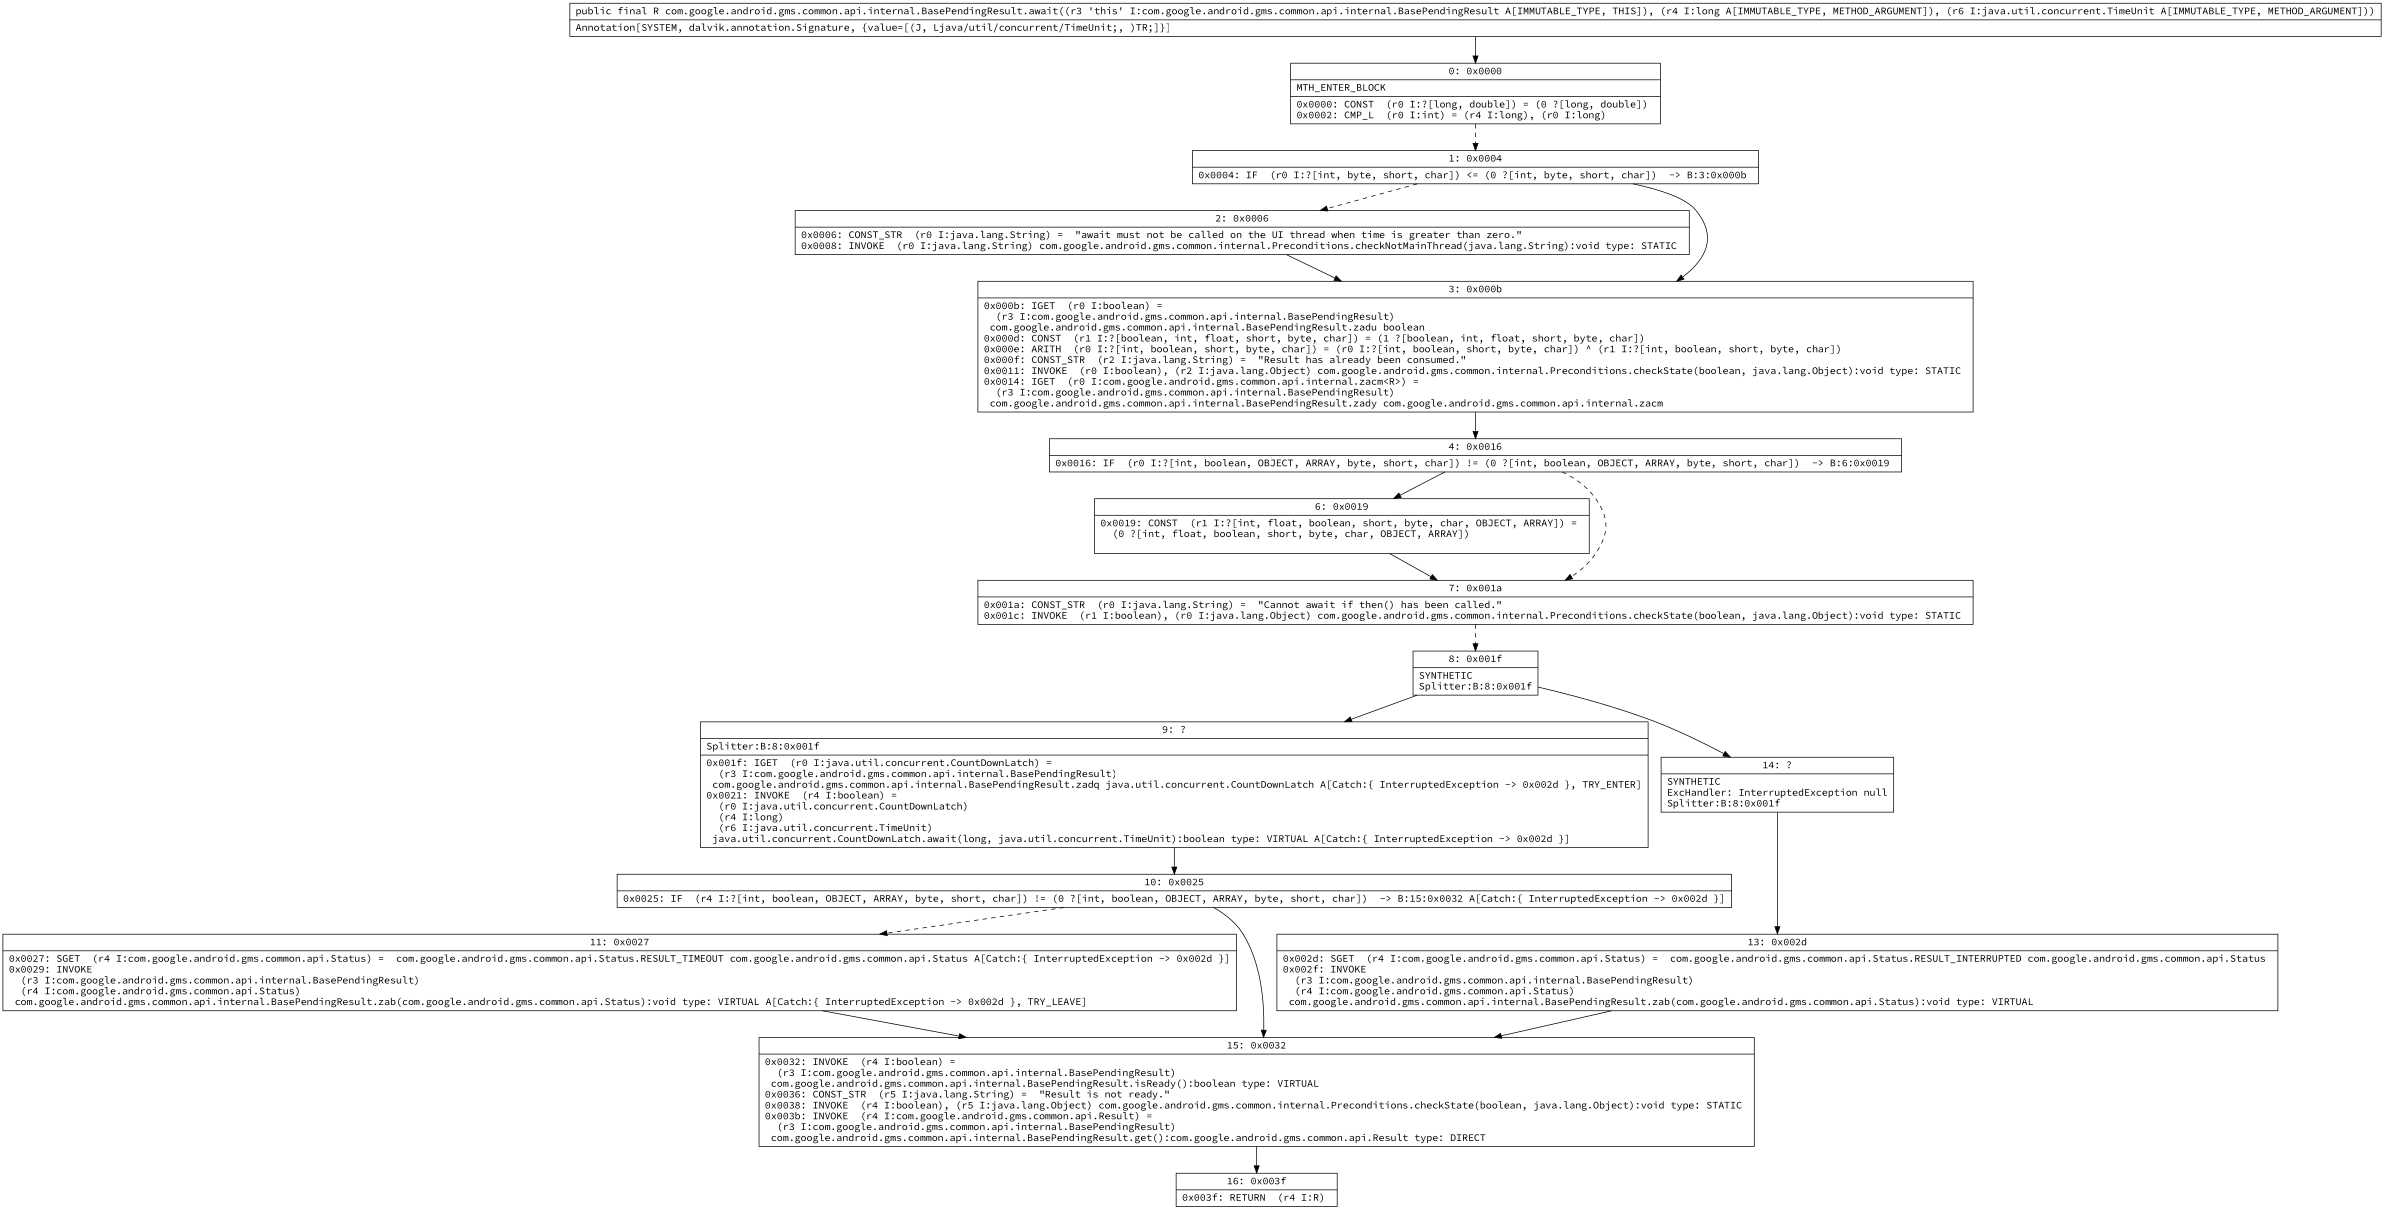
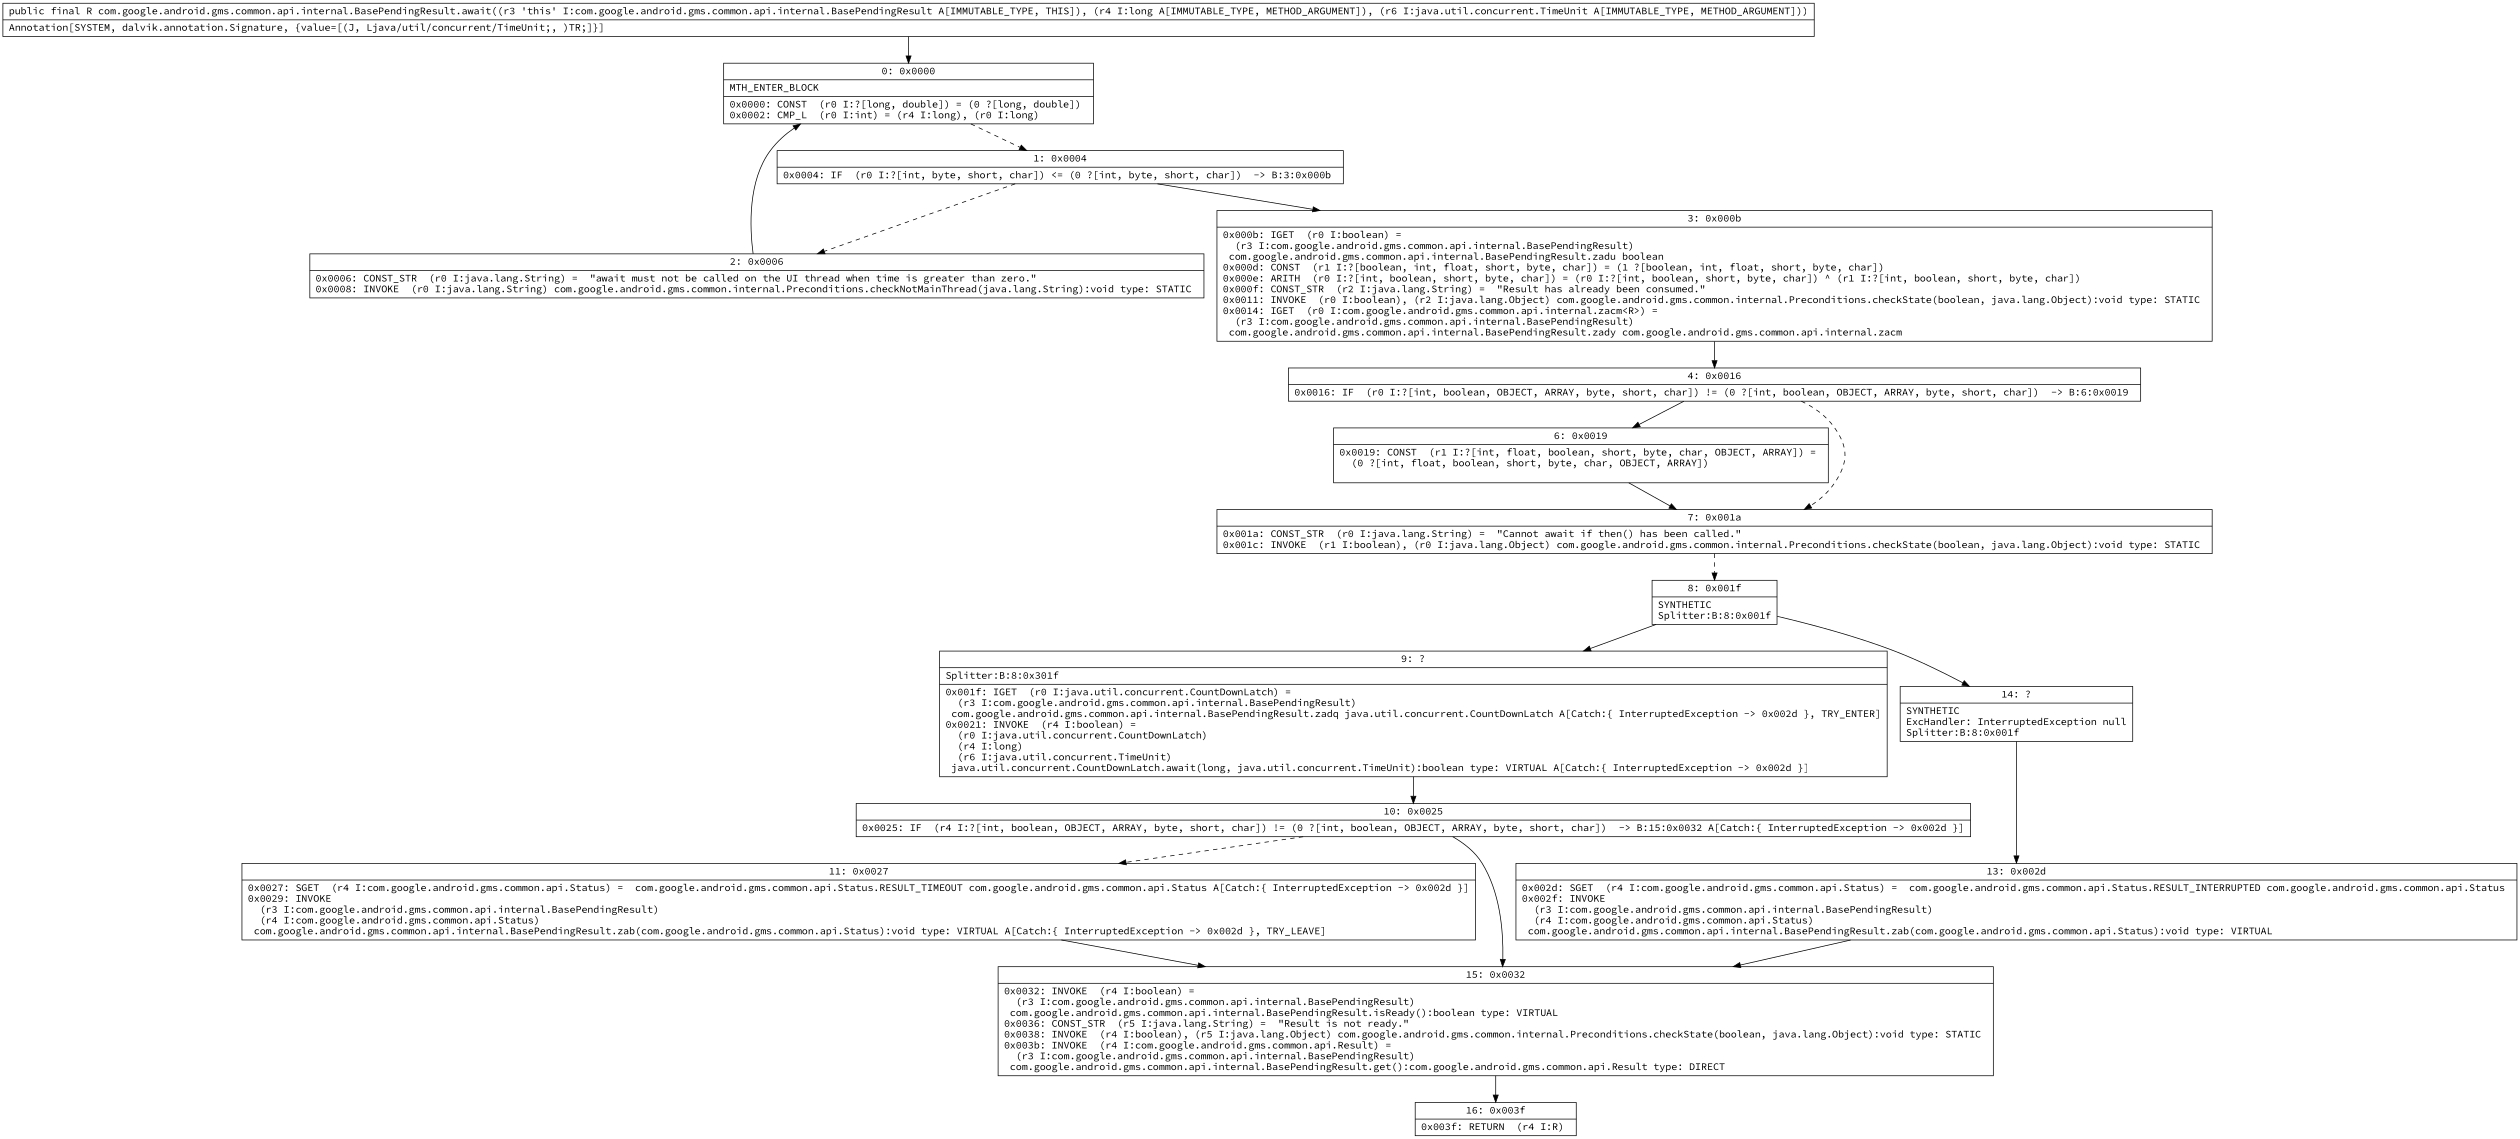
(1311, 266) -> (755, 184)
(763, 746) -> (1002, 676)
